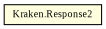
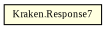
(53, 15) -> (53, 15)
